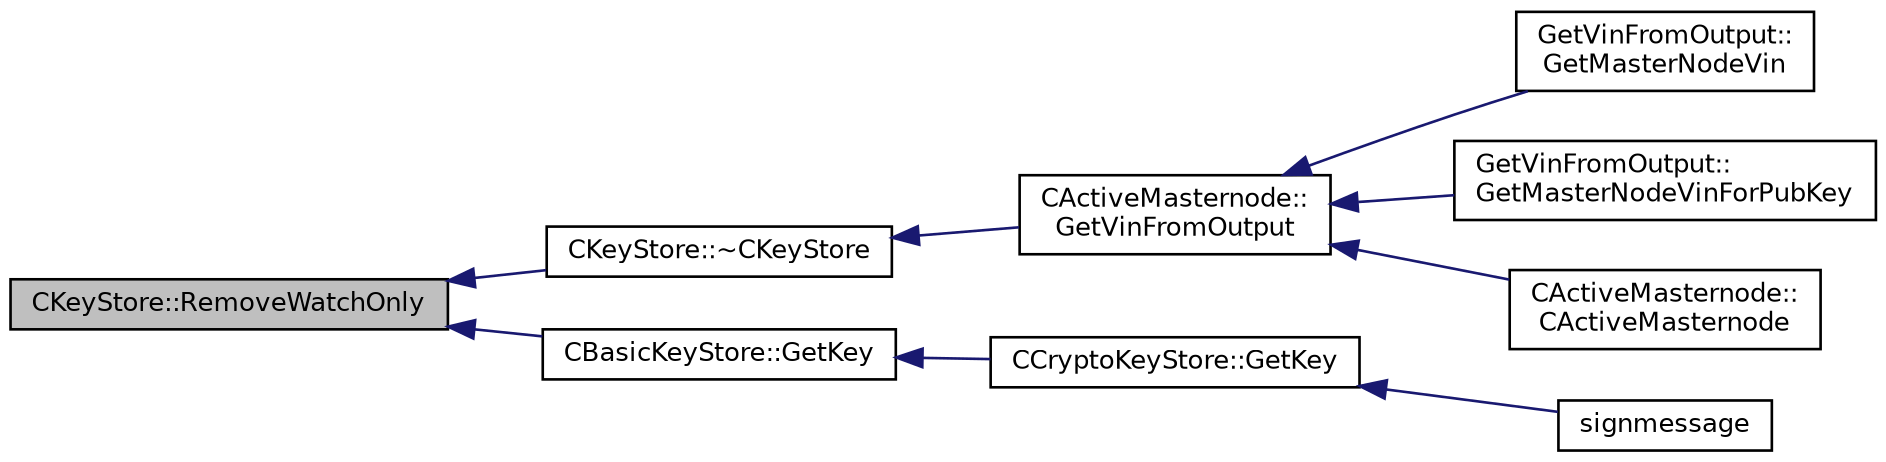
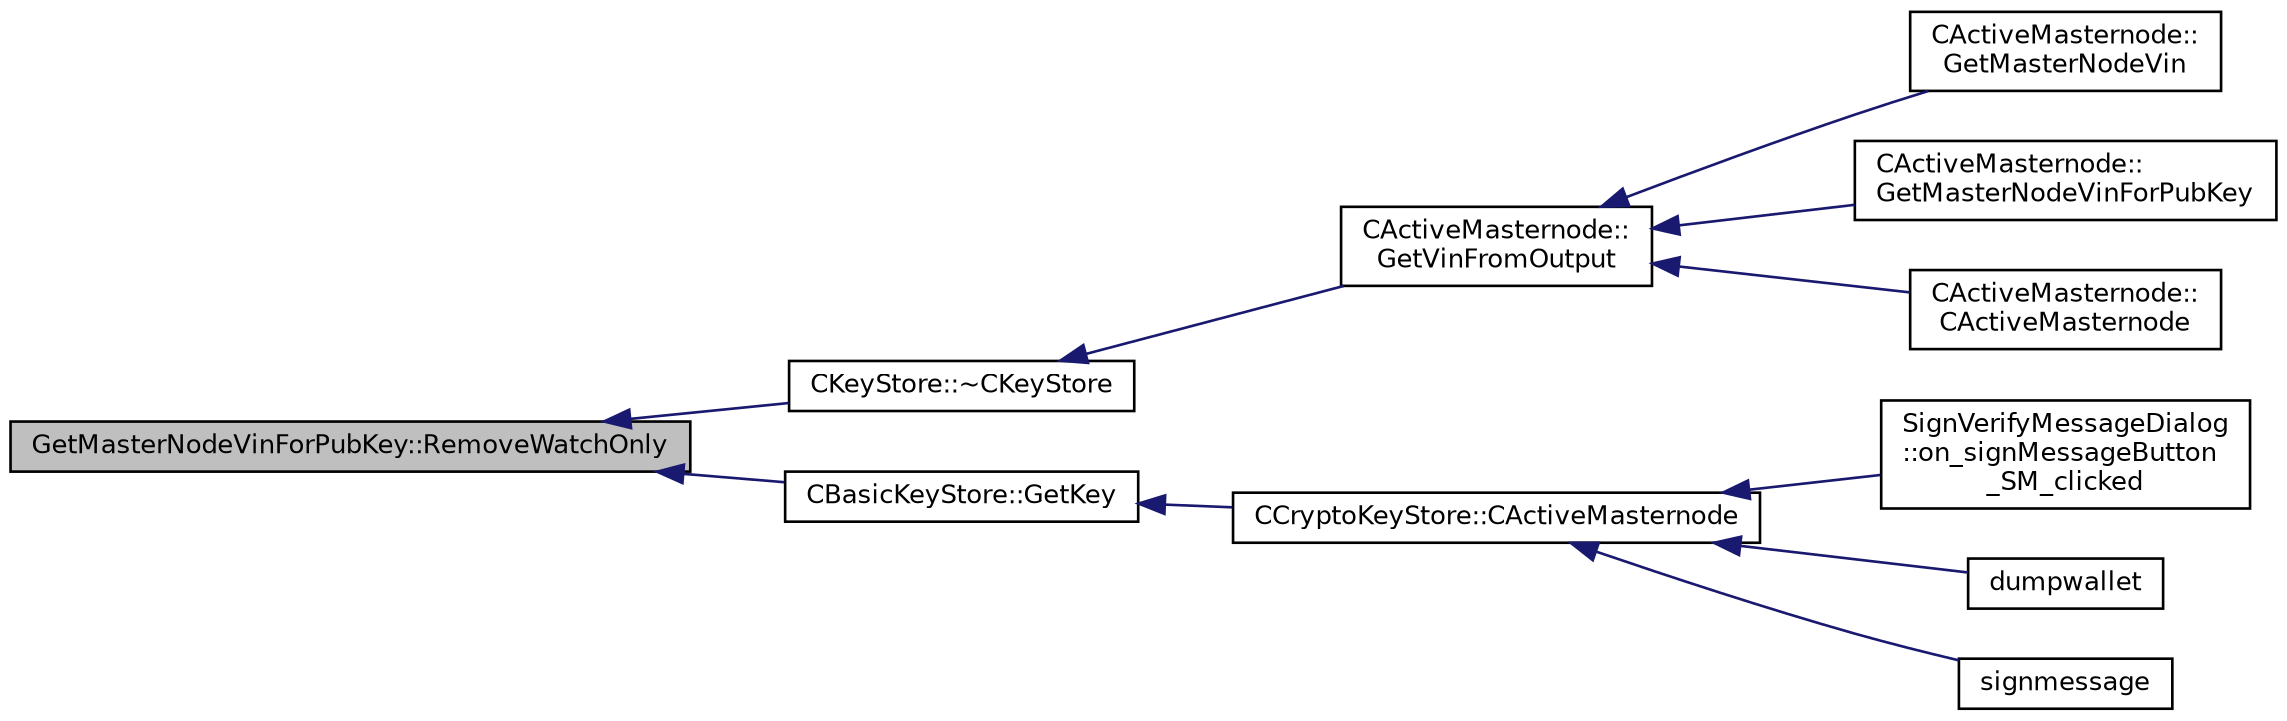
(1665, 51) -> (2066, 51)
(1665, 180) -> (2066, 180)
(229, 304) -> (350, 447)
(1175, 362) -> (1497, 518)
none -> (2066, 454)
none -> (2066, 584)
